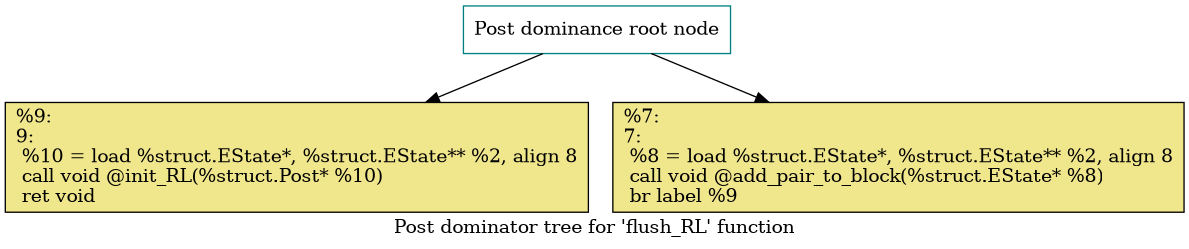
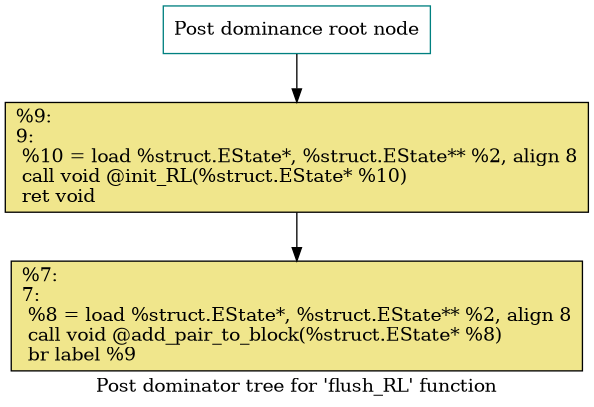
(704, 75) -> (297, 230)
(200, 177) -> (212, 177)
